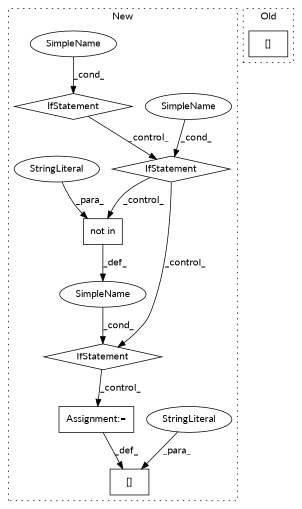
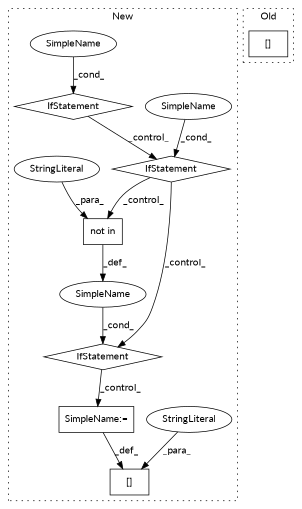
(96, 419) -> (96, 419)
